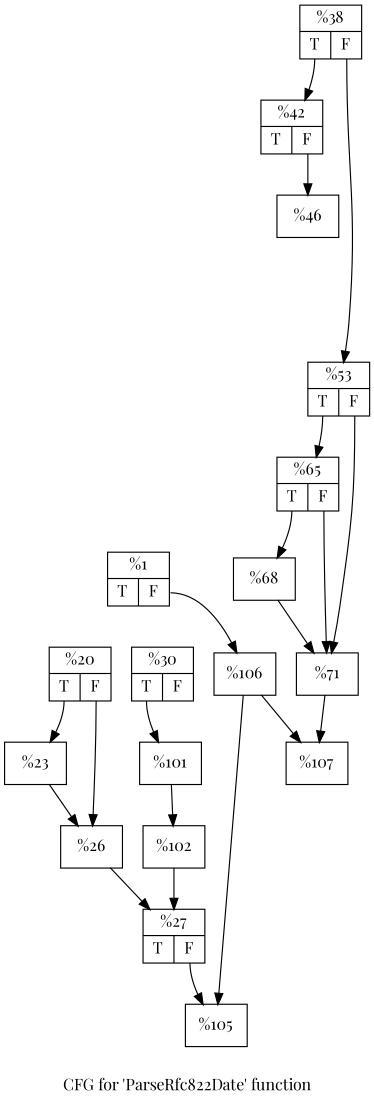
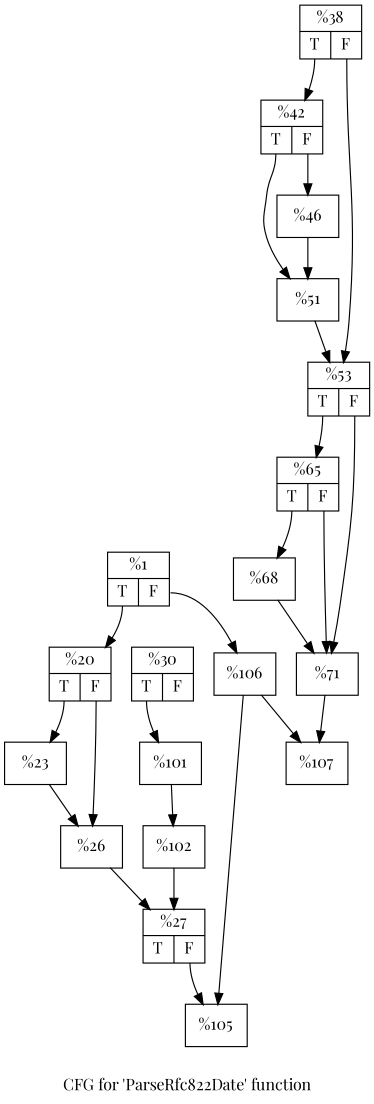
none -> (308, 300)
none -> (119, 623)
